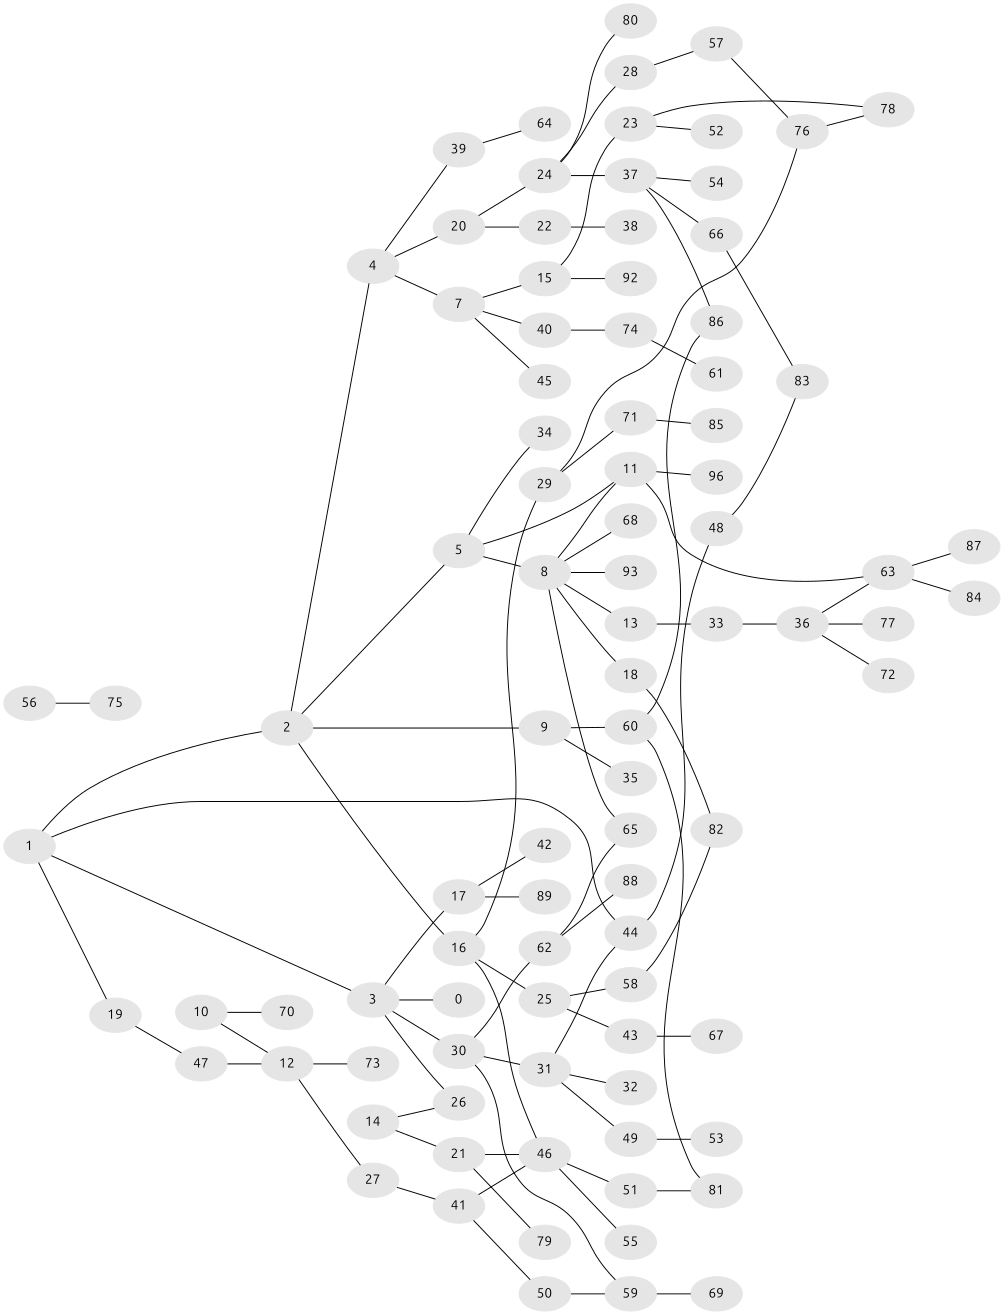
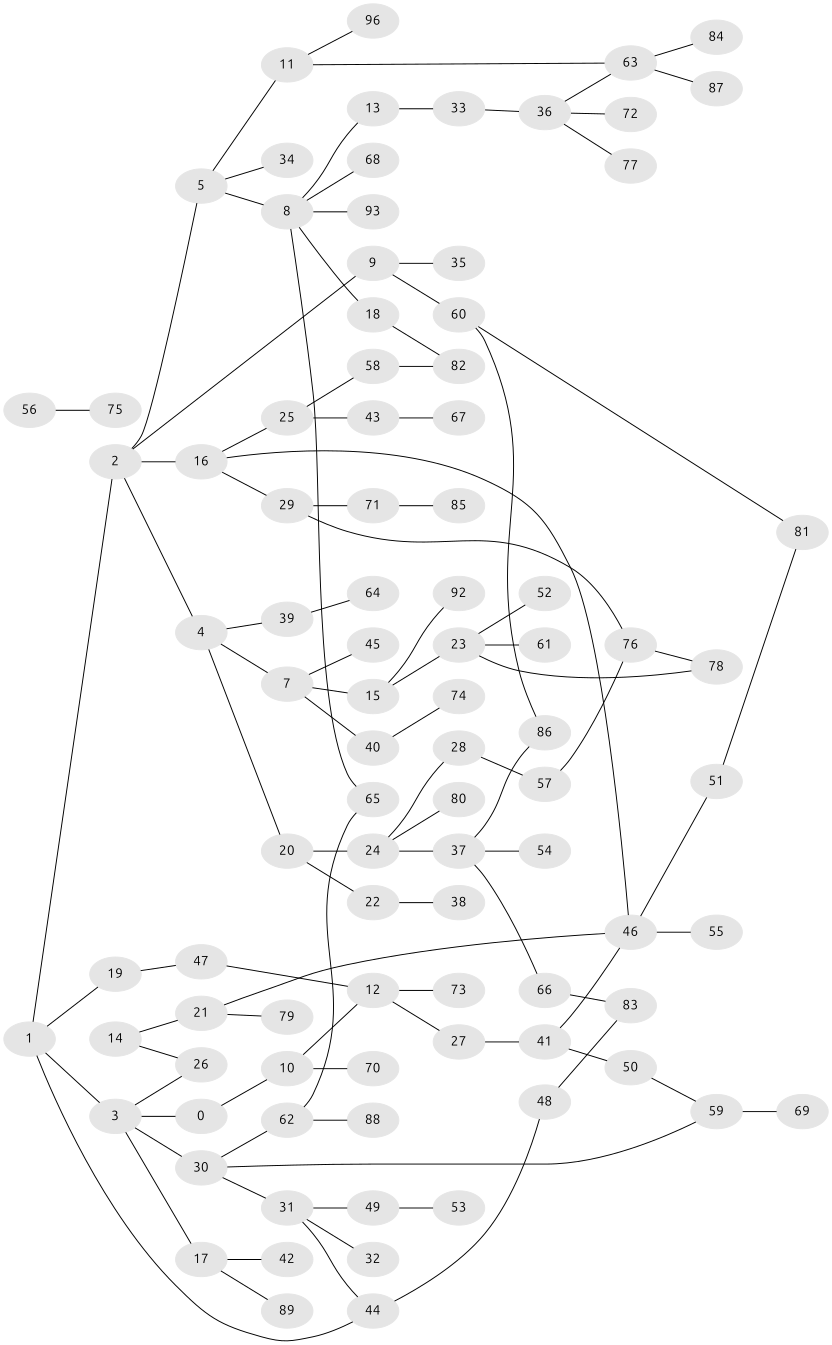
(674, 352) -> (502, 645)
(586, 520) -> none
none -> (244, 1093)
